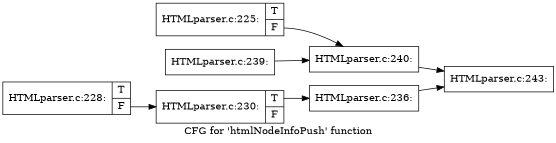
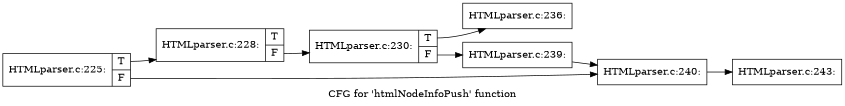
none -> (446, 55)
none -> (140, 61)
(428, 89) -> none
